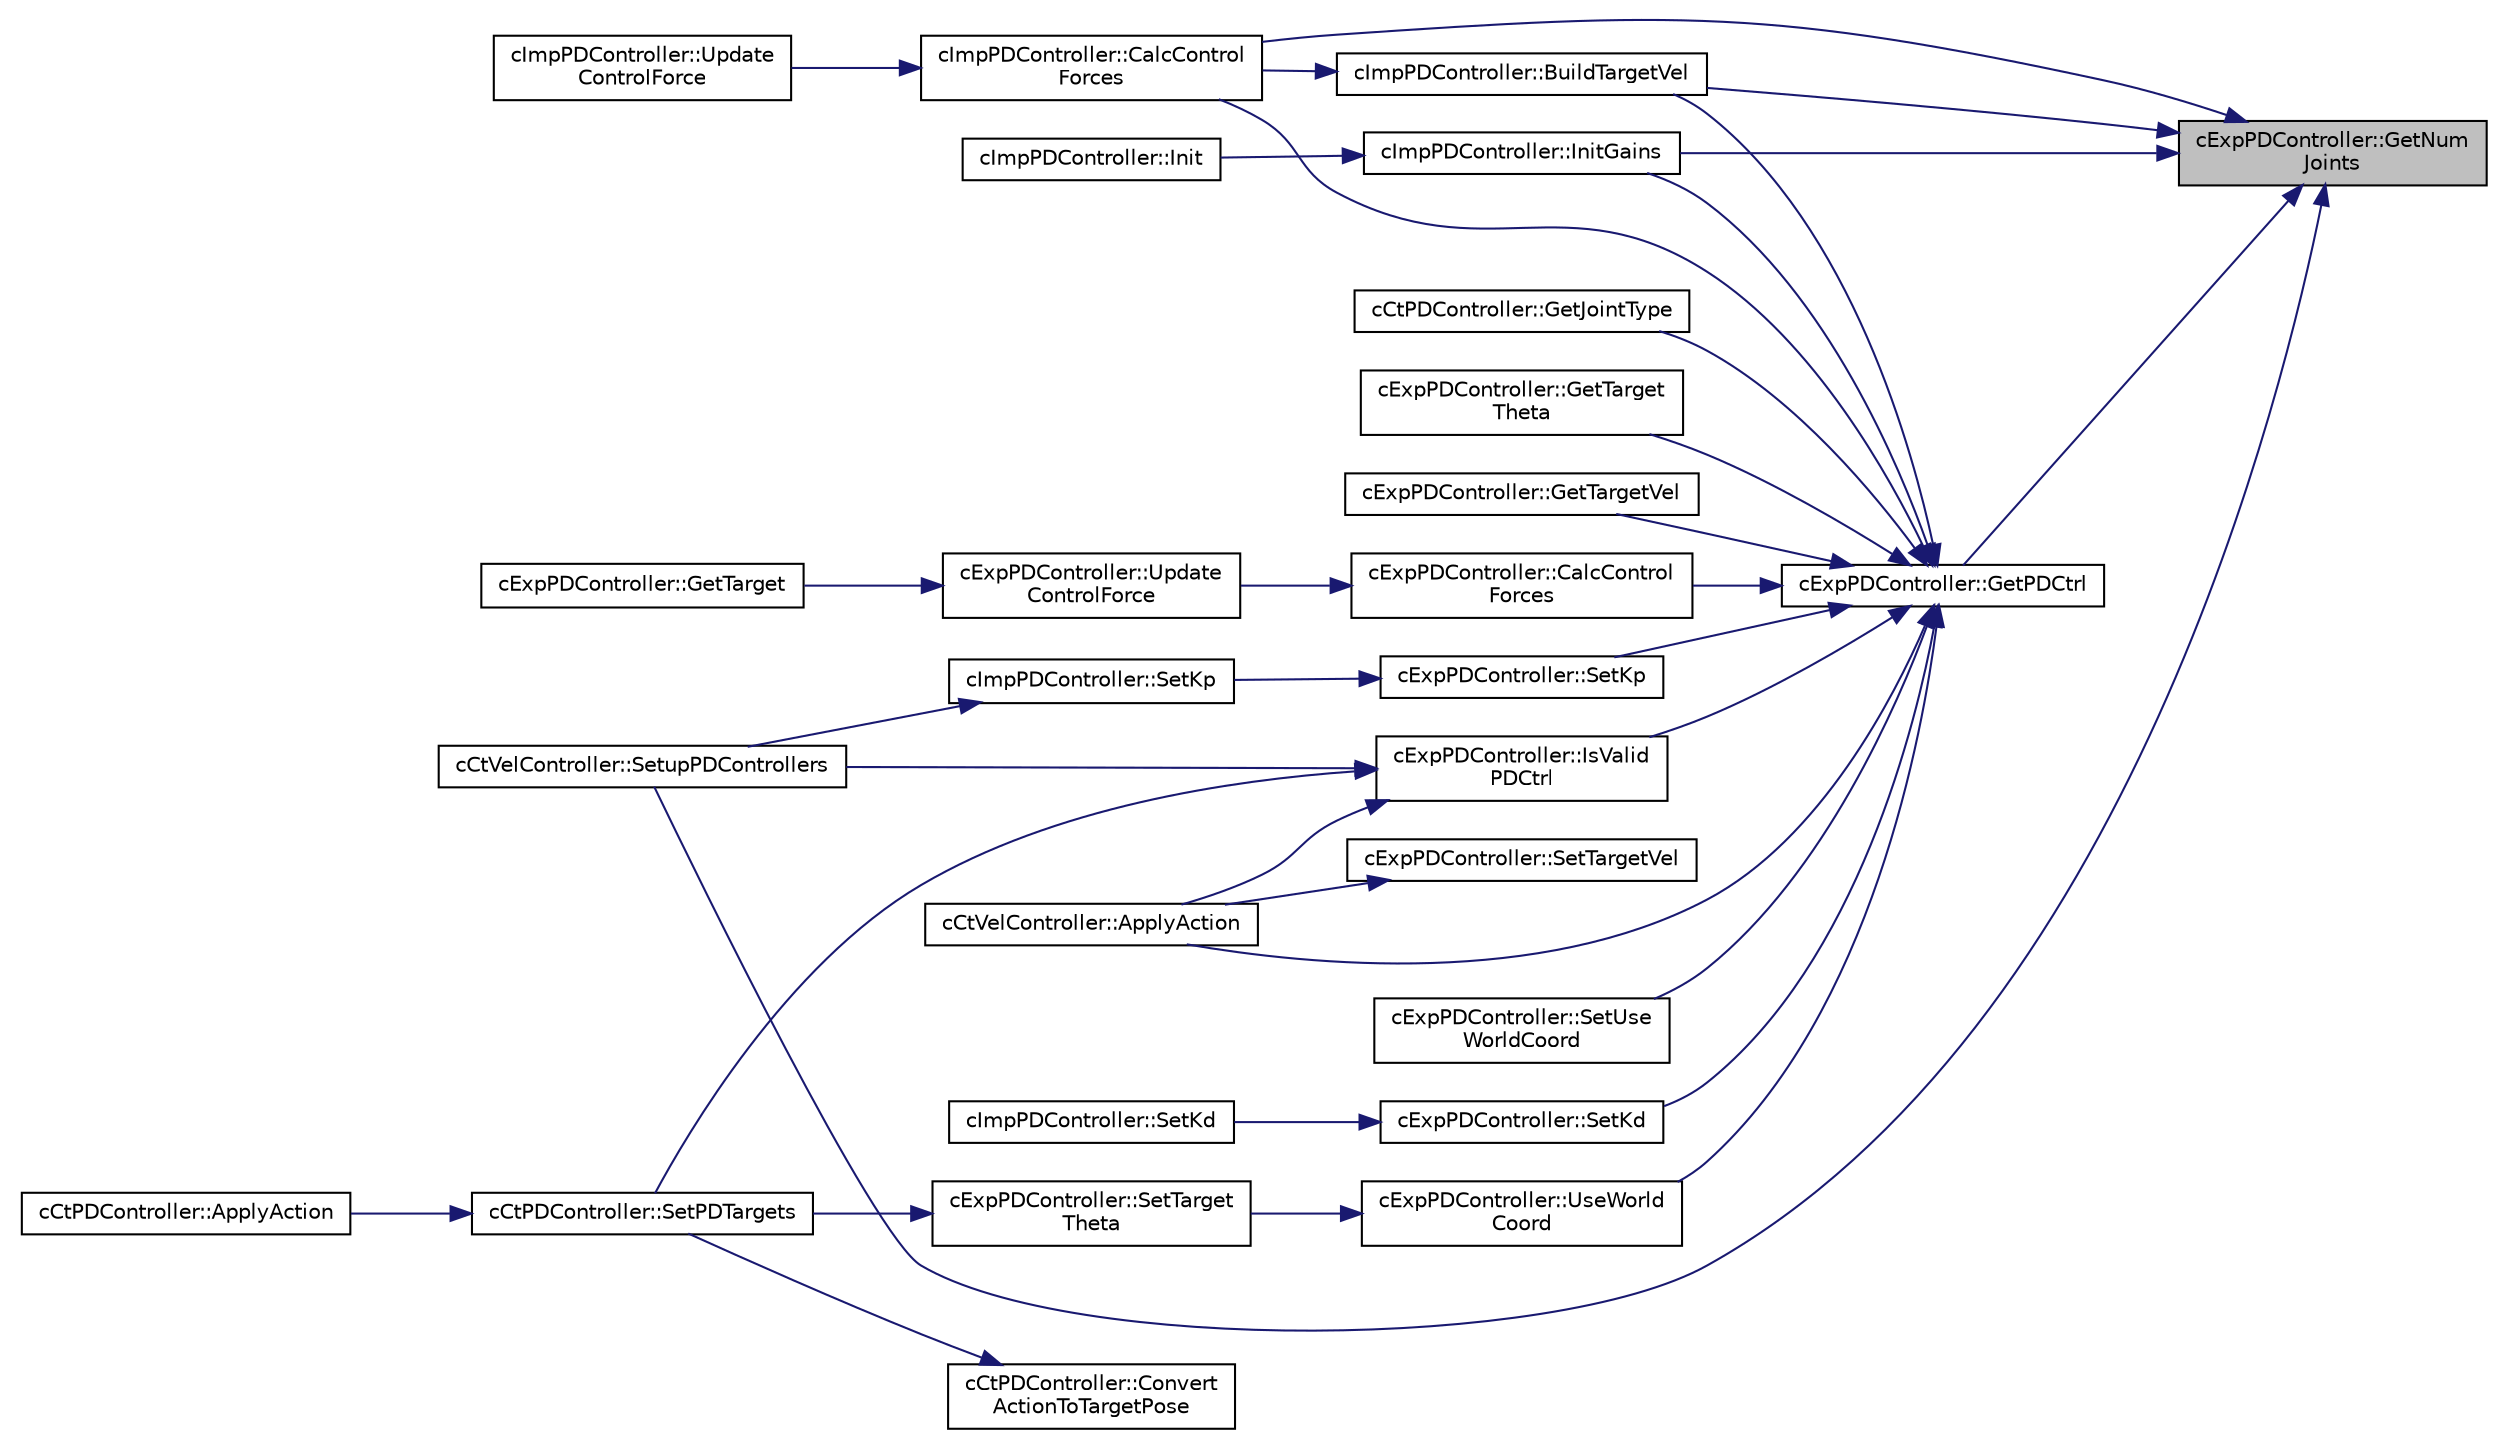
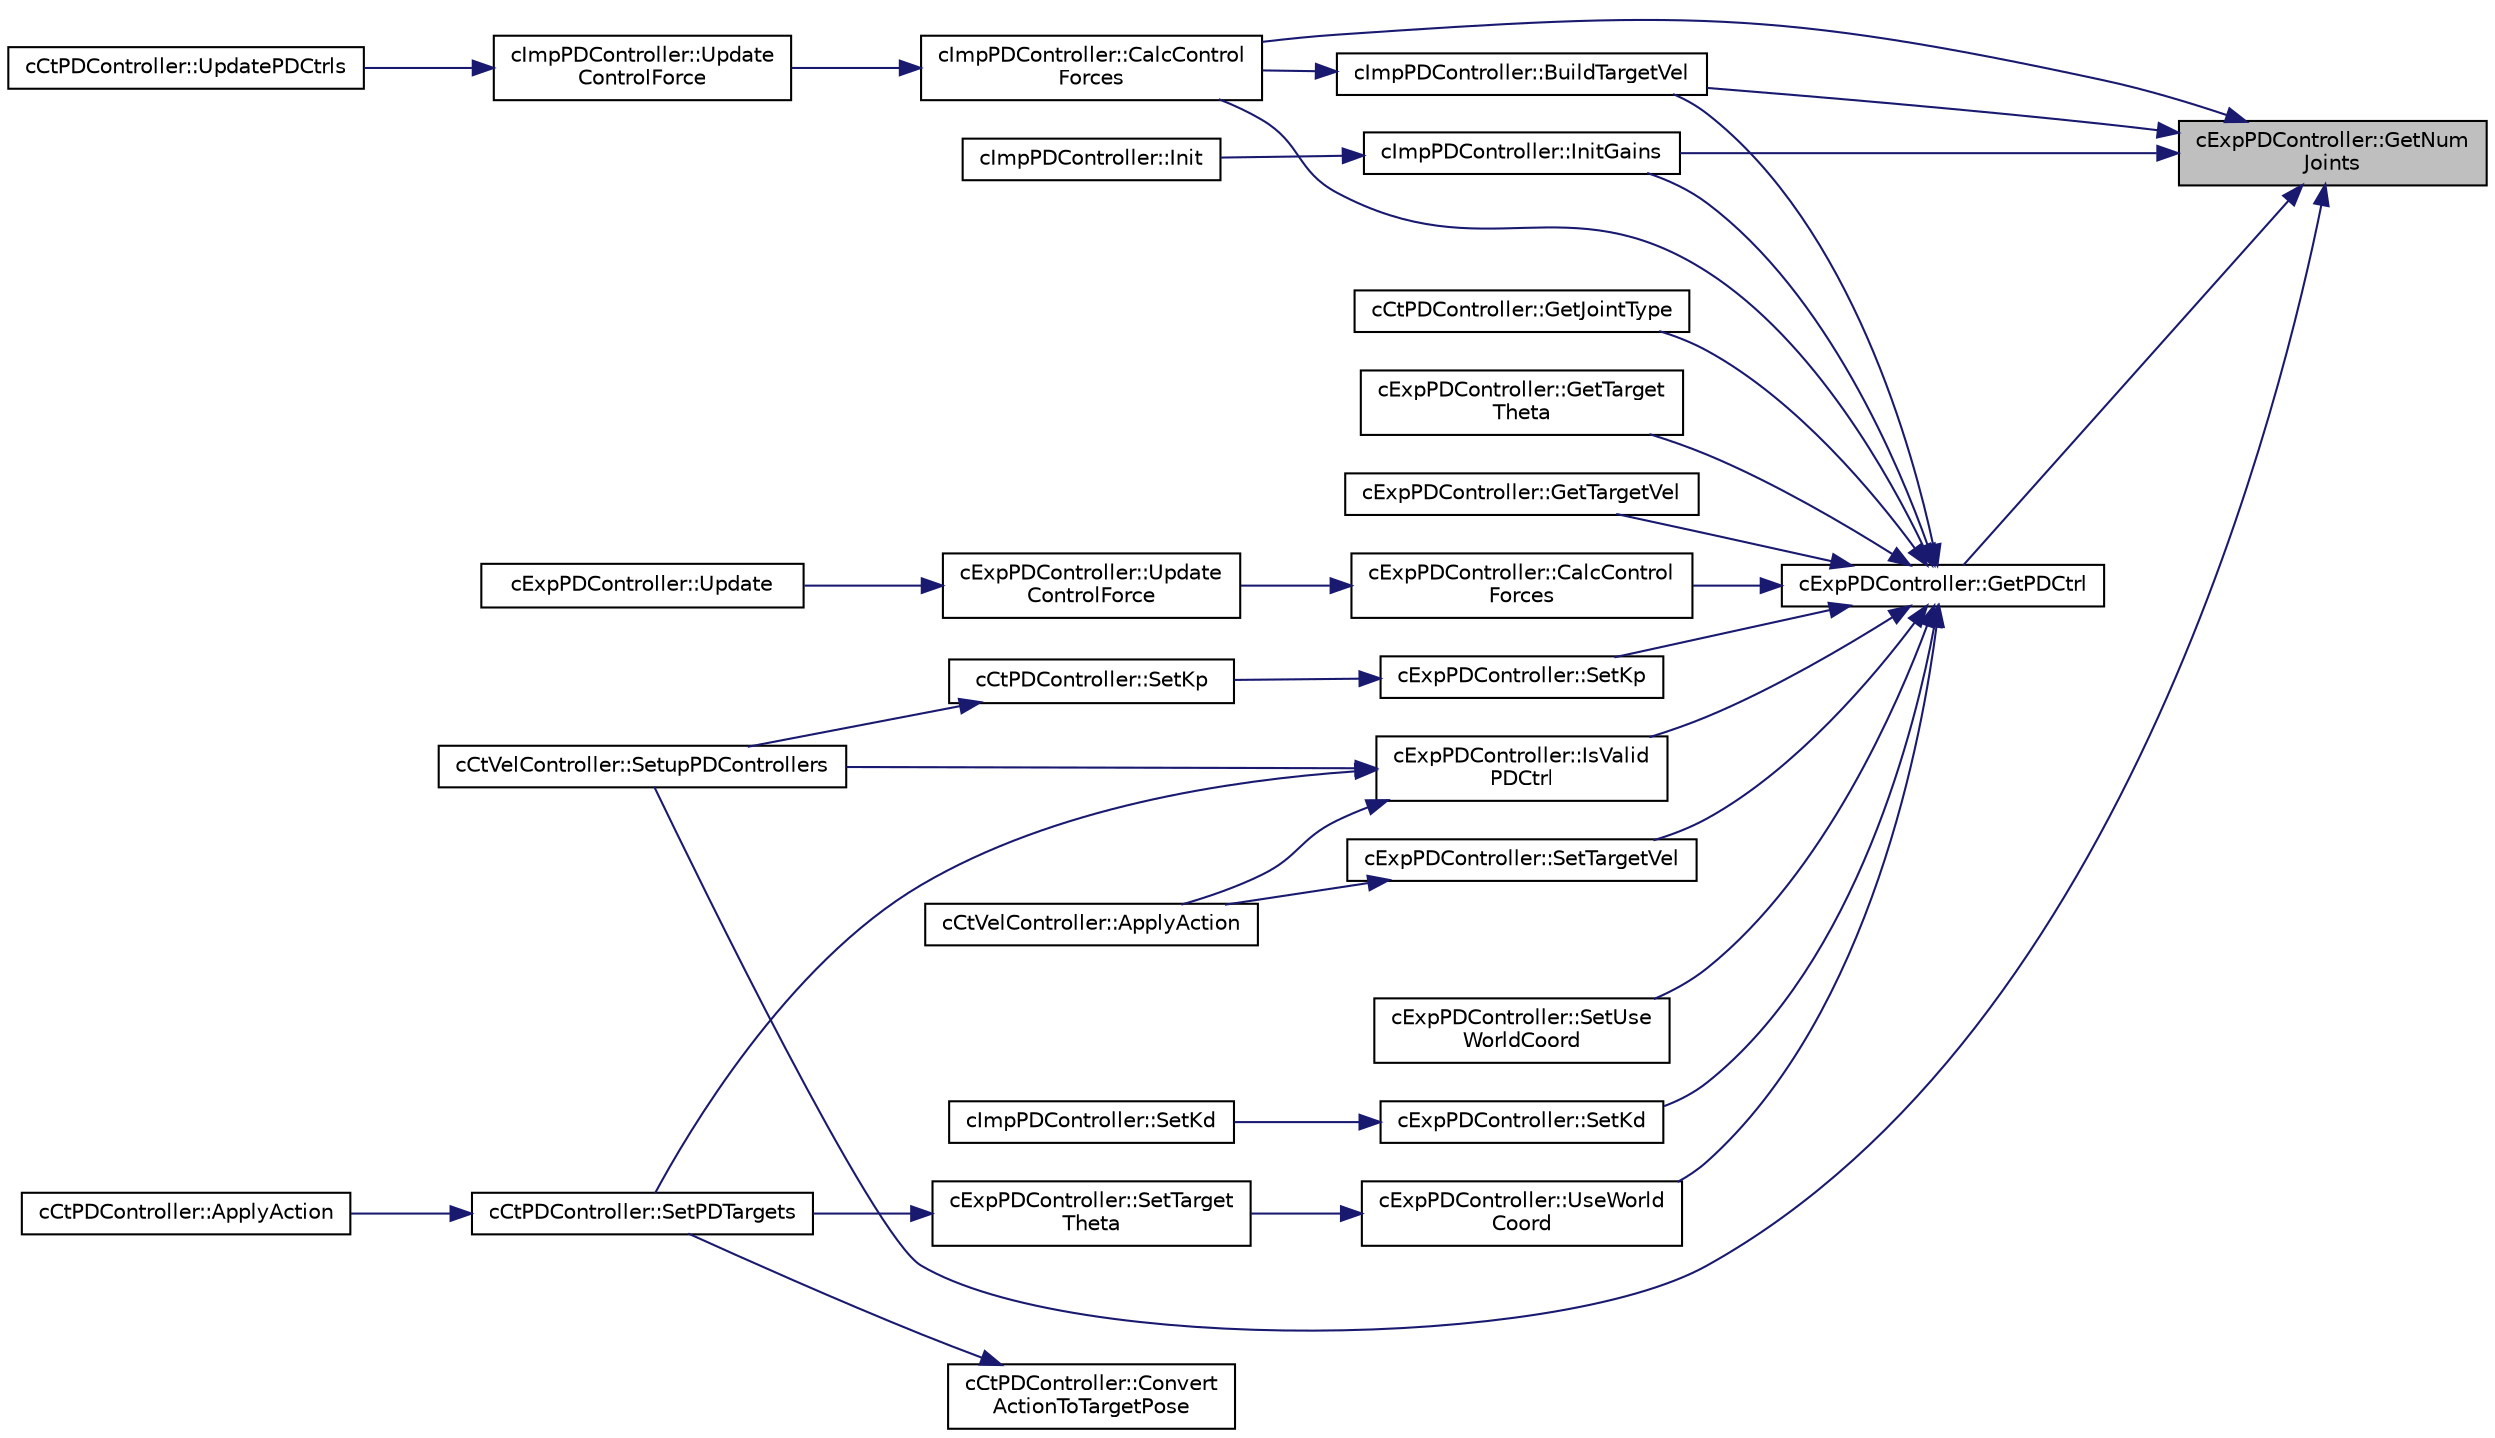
none -> (186, 68)
(642, 586) -> (642, 586)
(1092, 681) -> (1092, 681)
(1626, 932) -> (1799, 751)
